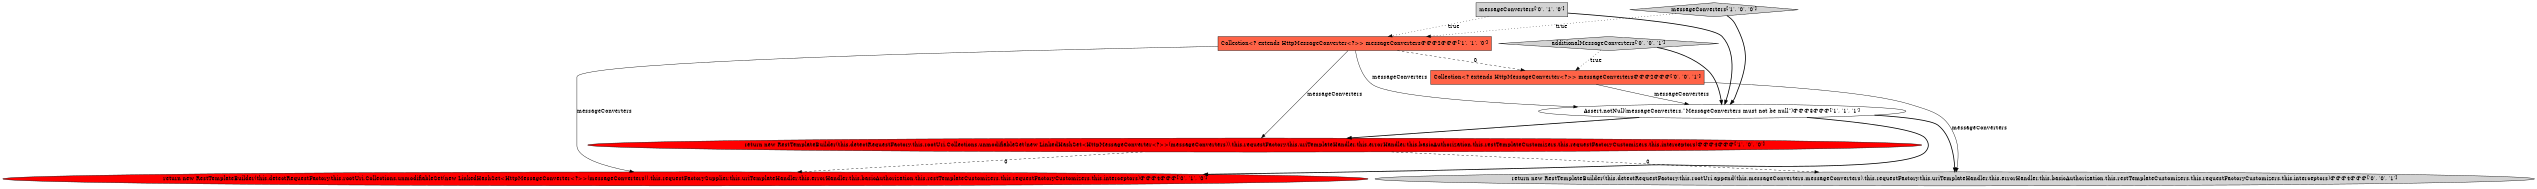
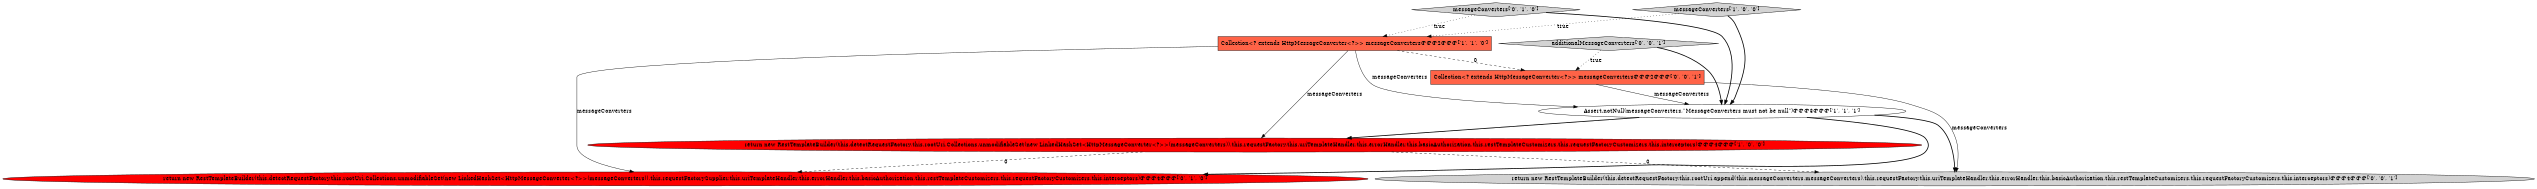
(1522, 10) -> (1496, 10)
